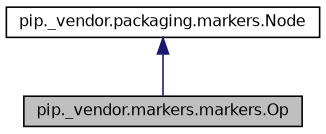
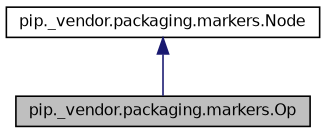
(163, 111) -> (163, 111)
